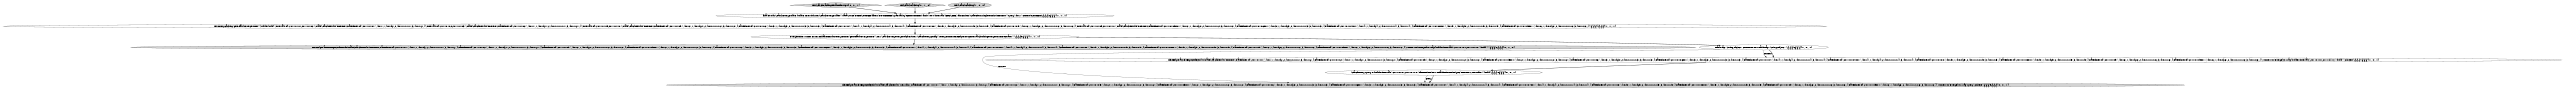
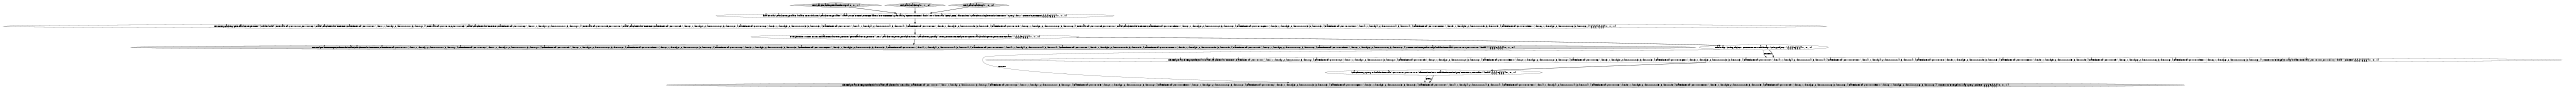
(970, 5) -> (979, 5)
